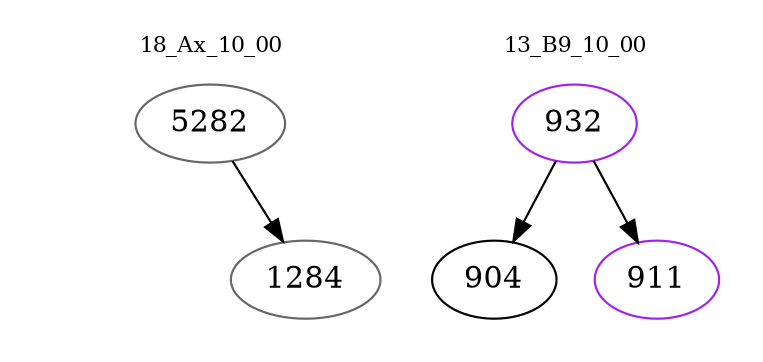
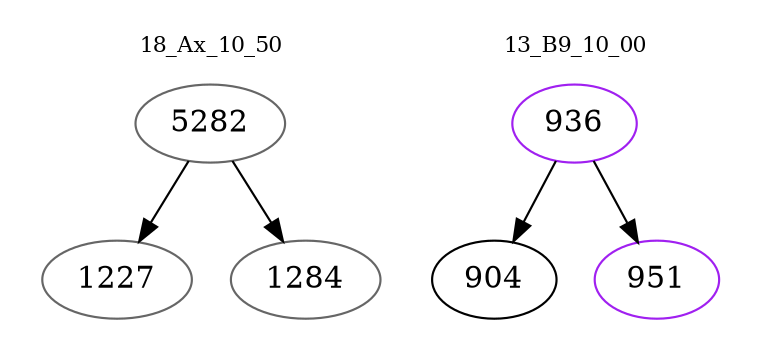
(211, 47) -> (211, 47)
(575, 124) -> (575, 124)
none -> (117, 280)
(657, 280) -> (657, 280)
